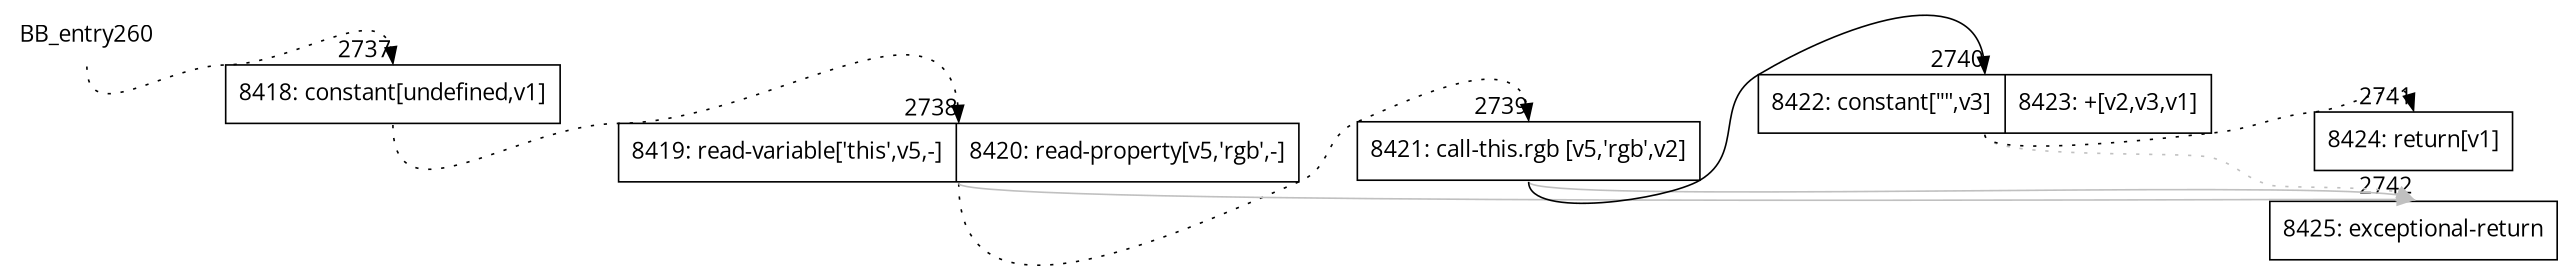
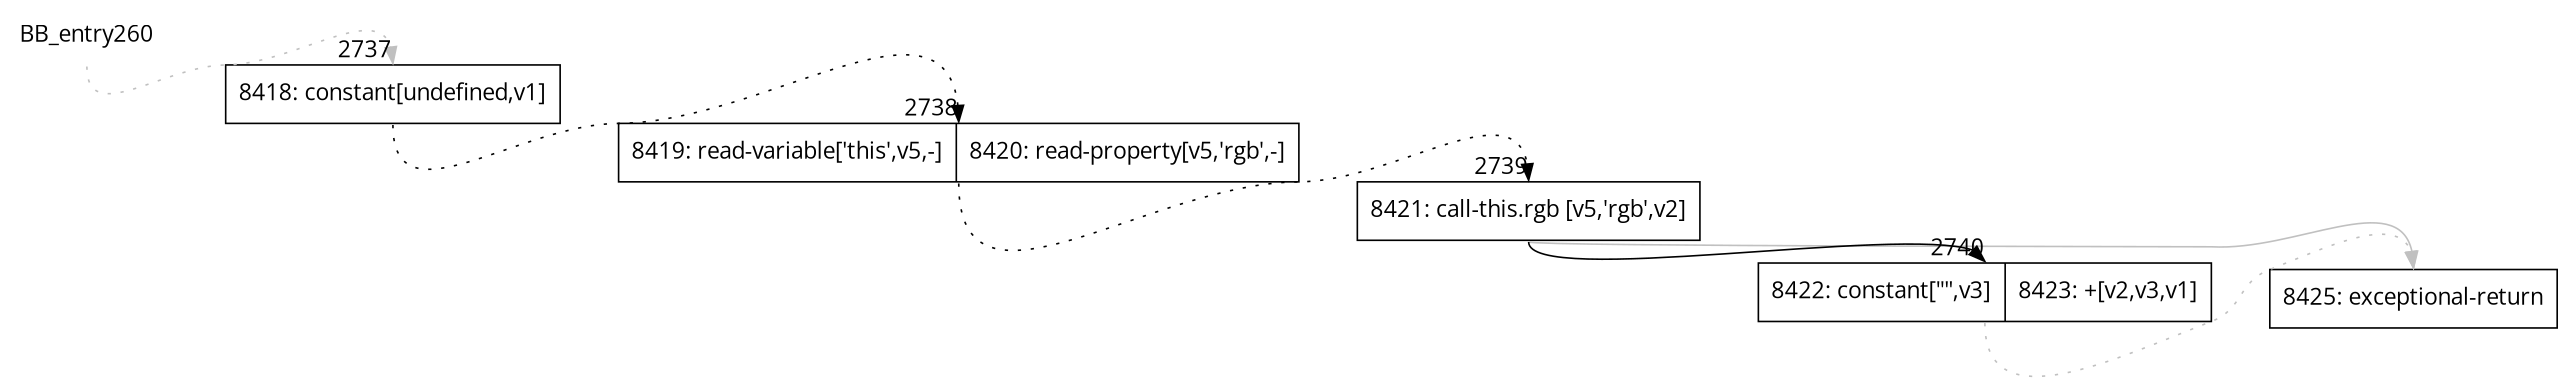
(234, 64) -> (234, 64)
(2413, 141) -> none
(1498, 199) -> none
